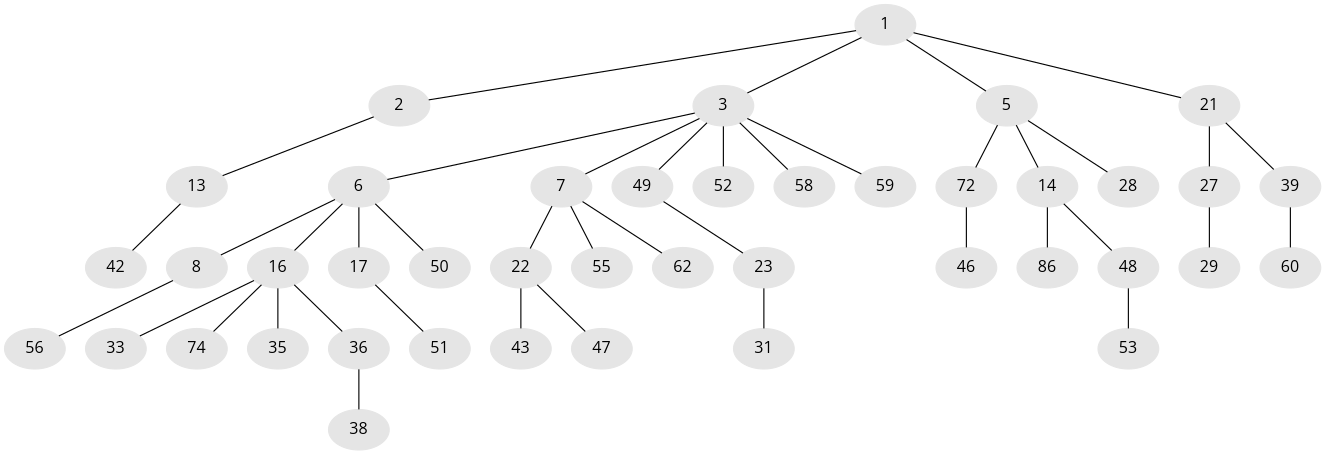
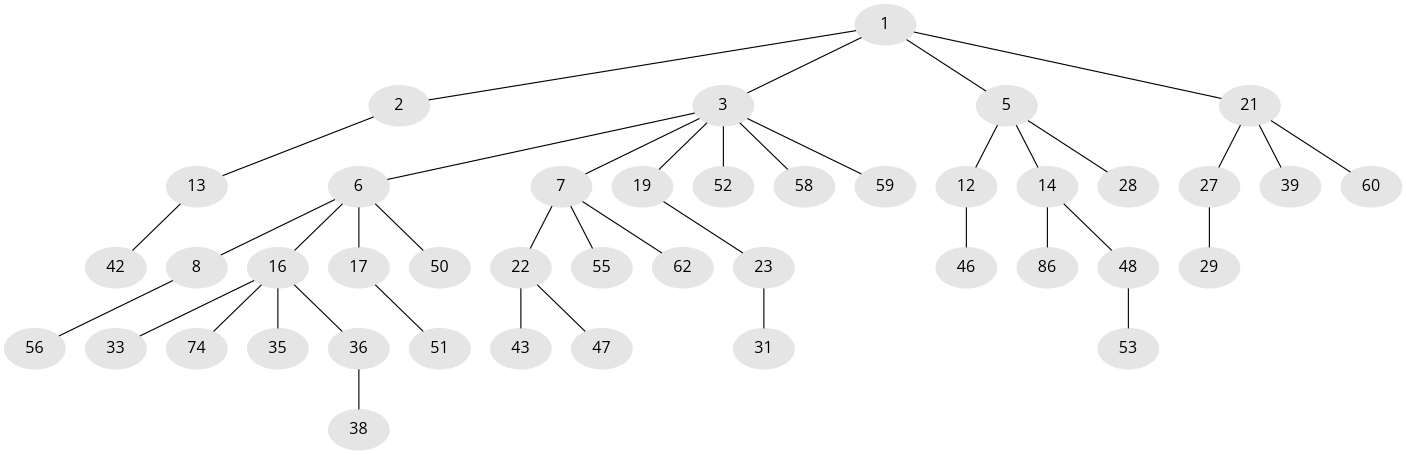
(642, 187) -> (642, 187)
(966, 187) -> (966, 187)
(1290, 227) -> (1311, 146)
